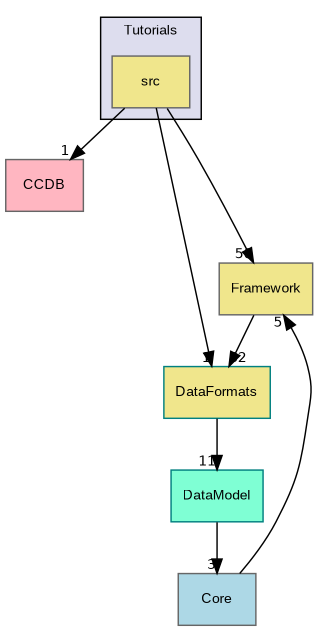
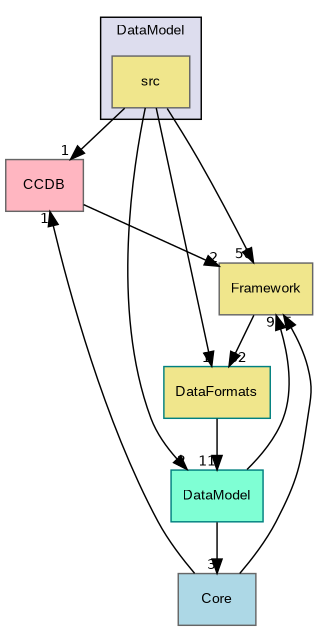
(151, 31) -> (151, 31)
none -> (145, 232)
none -> (128, 288)
none -> (287, 405)
none -> (108, 407)
